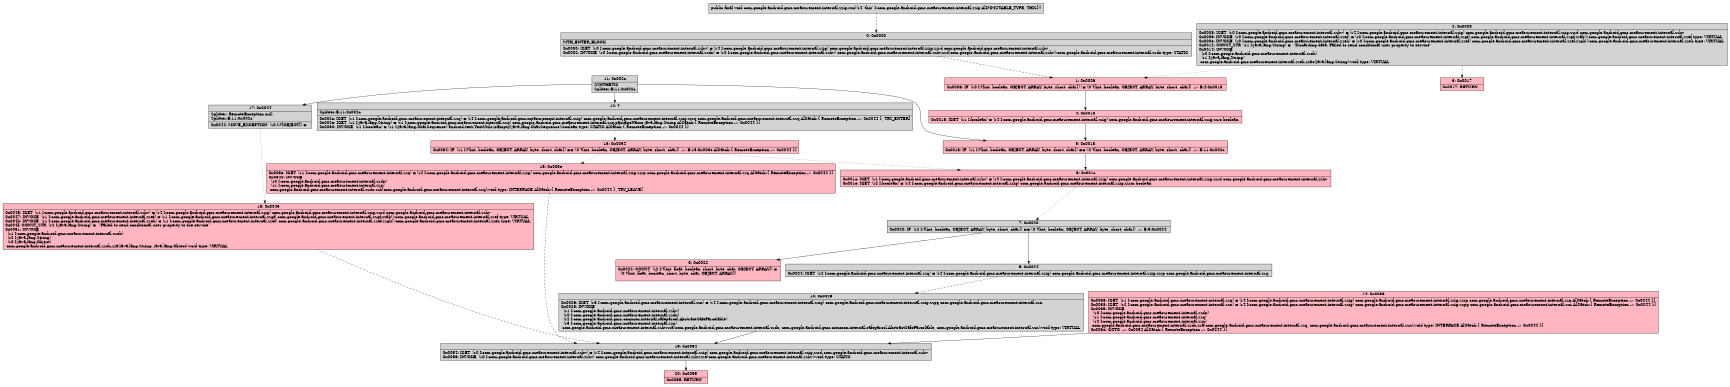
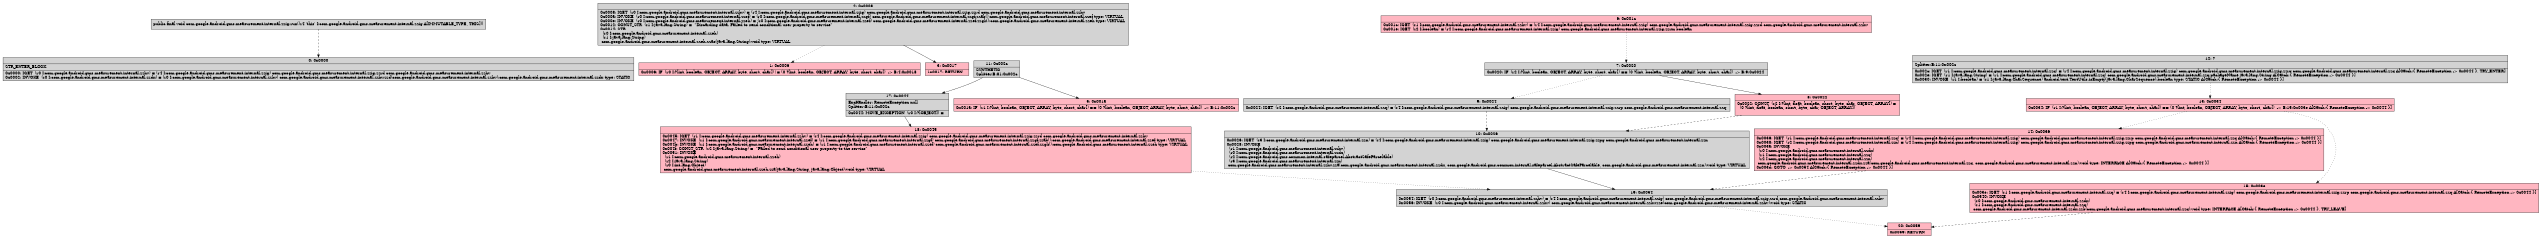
(584, 42) -> (26, 67)
(1217, 50) -> (614, 29)
(994, 67) -> none
(1462, 70) -> (919, 53)
(1462, 87) -> (947, 72)
(615, 89) -> (997, 74)
(615, 96) -> none
(242, 114) -> (883, 103)
(1085, 117) -> none
none -> (1685, 123)
(1086, 160) -> none
(833, 162) -> (2154, 120)
(262, 165) -> (907, 120)
(28, 242) -> (684, 165)
(1029, 247) -> (1558, 87)
(545, 274) -> (2013, 220)
(455, 305) -> (1339, 181)
(990, 339) -> (1790, 180)
(686, 364) -> (1799, 216)
